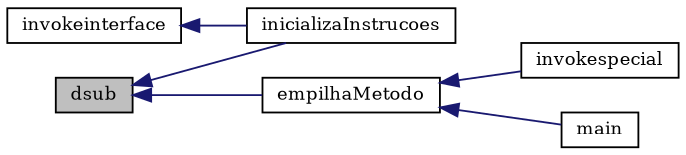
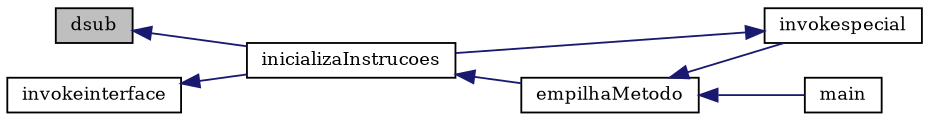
none -> (601, 43)
(207, 95) -> (498, 80)
